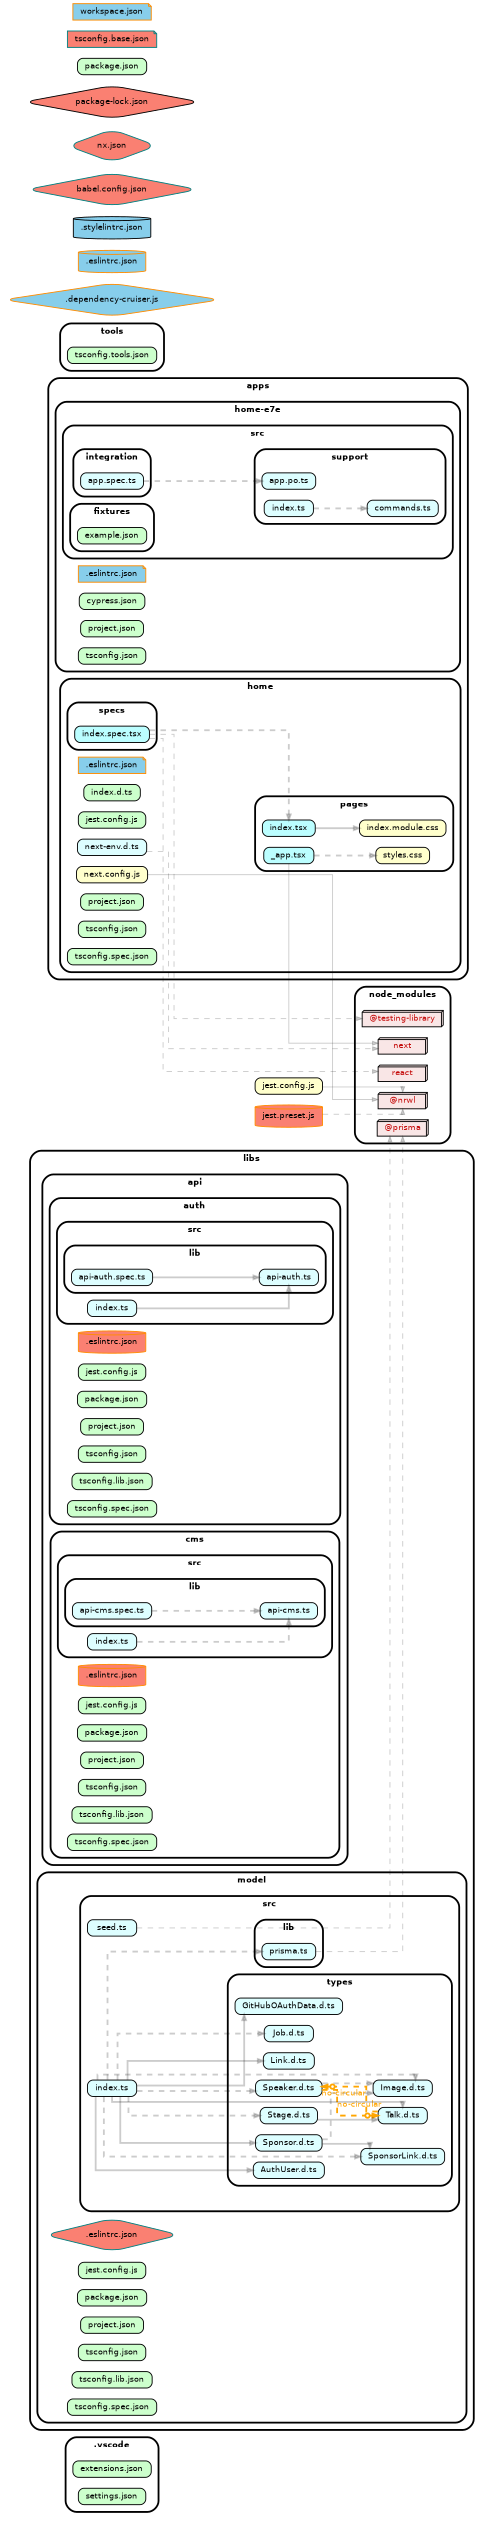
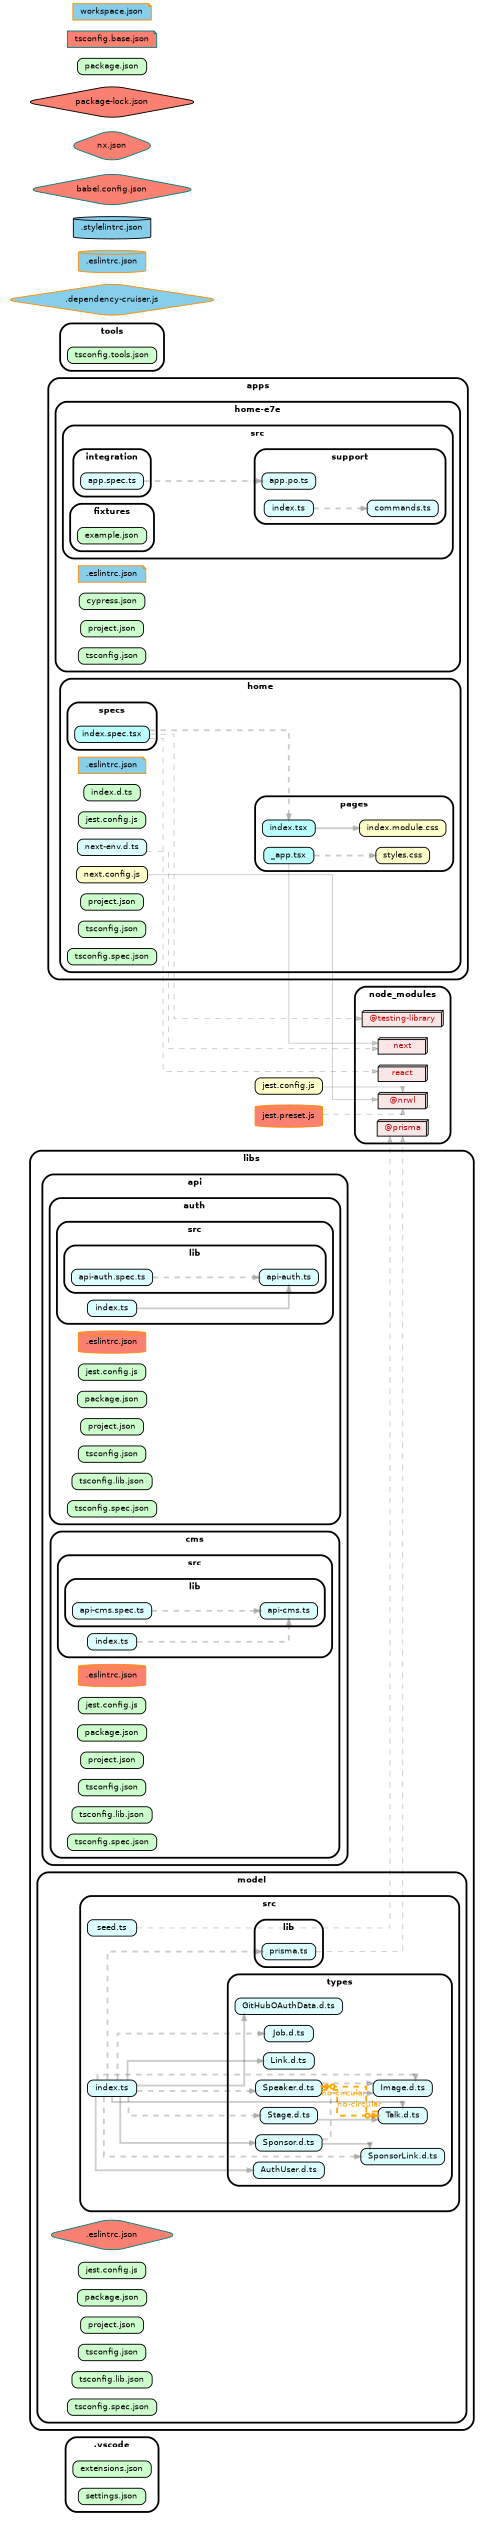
(203, 1277) -> (203, 1277)
